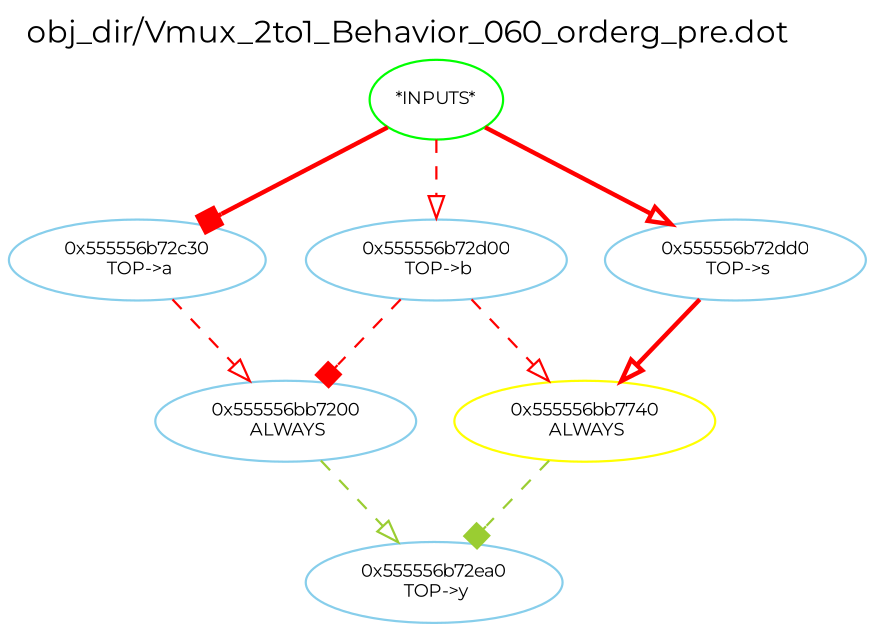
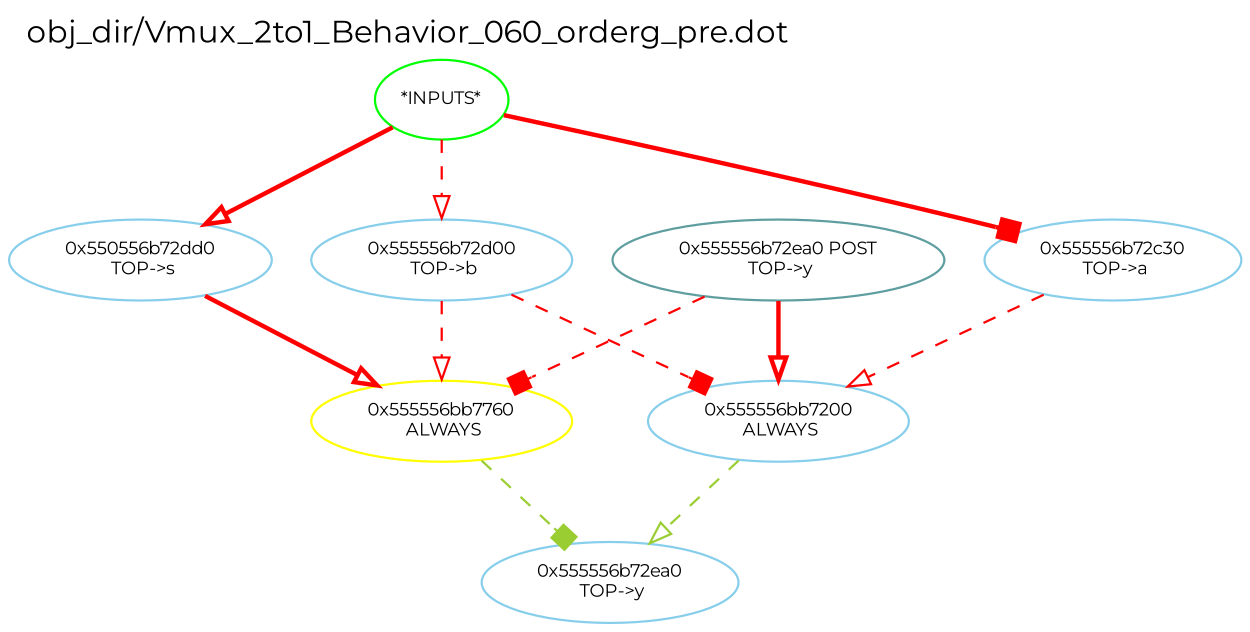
(735, 260) -> (140, 260)
none -> (778, 260)
(585, 421) -> (442, 421)
